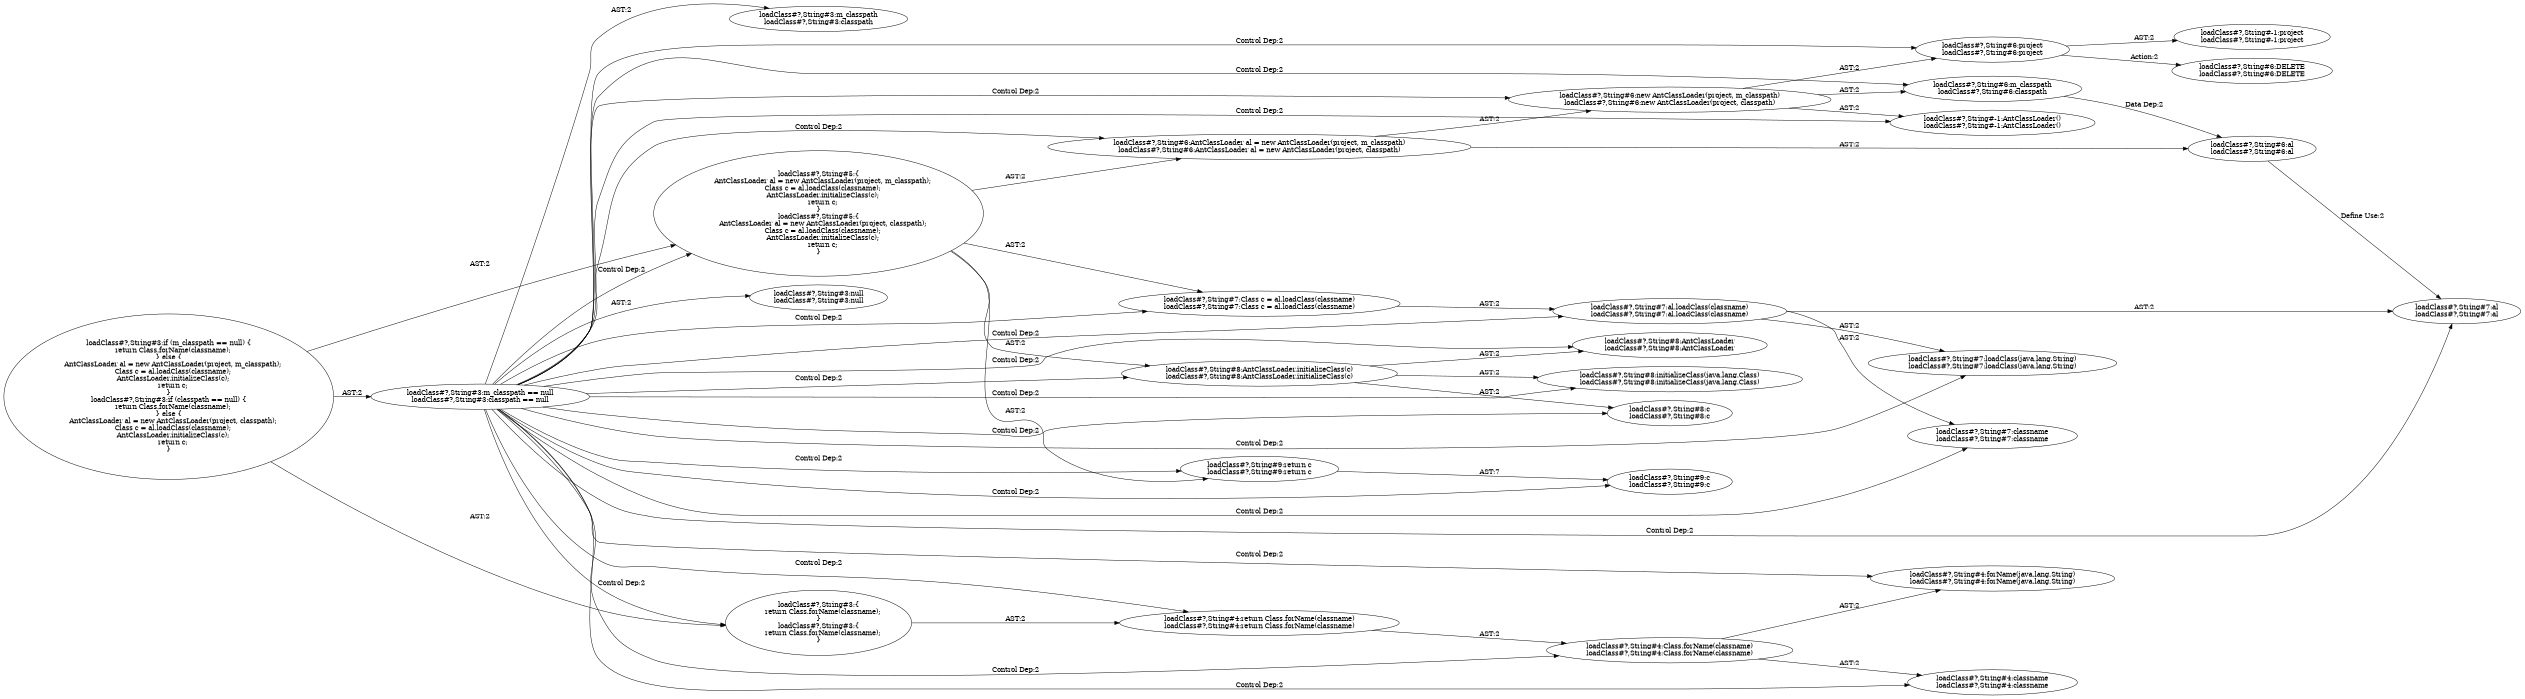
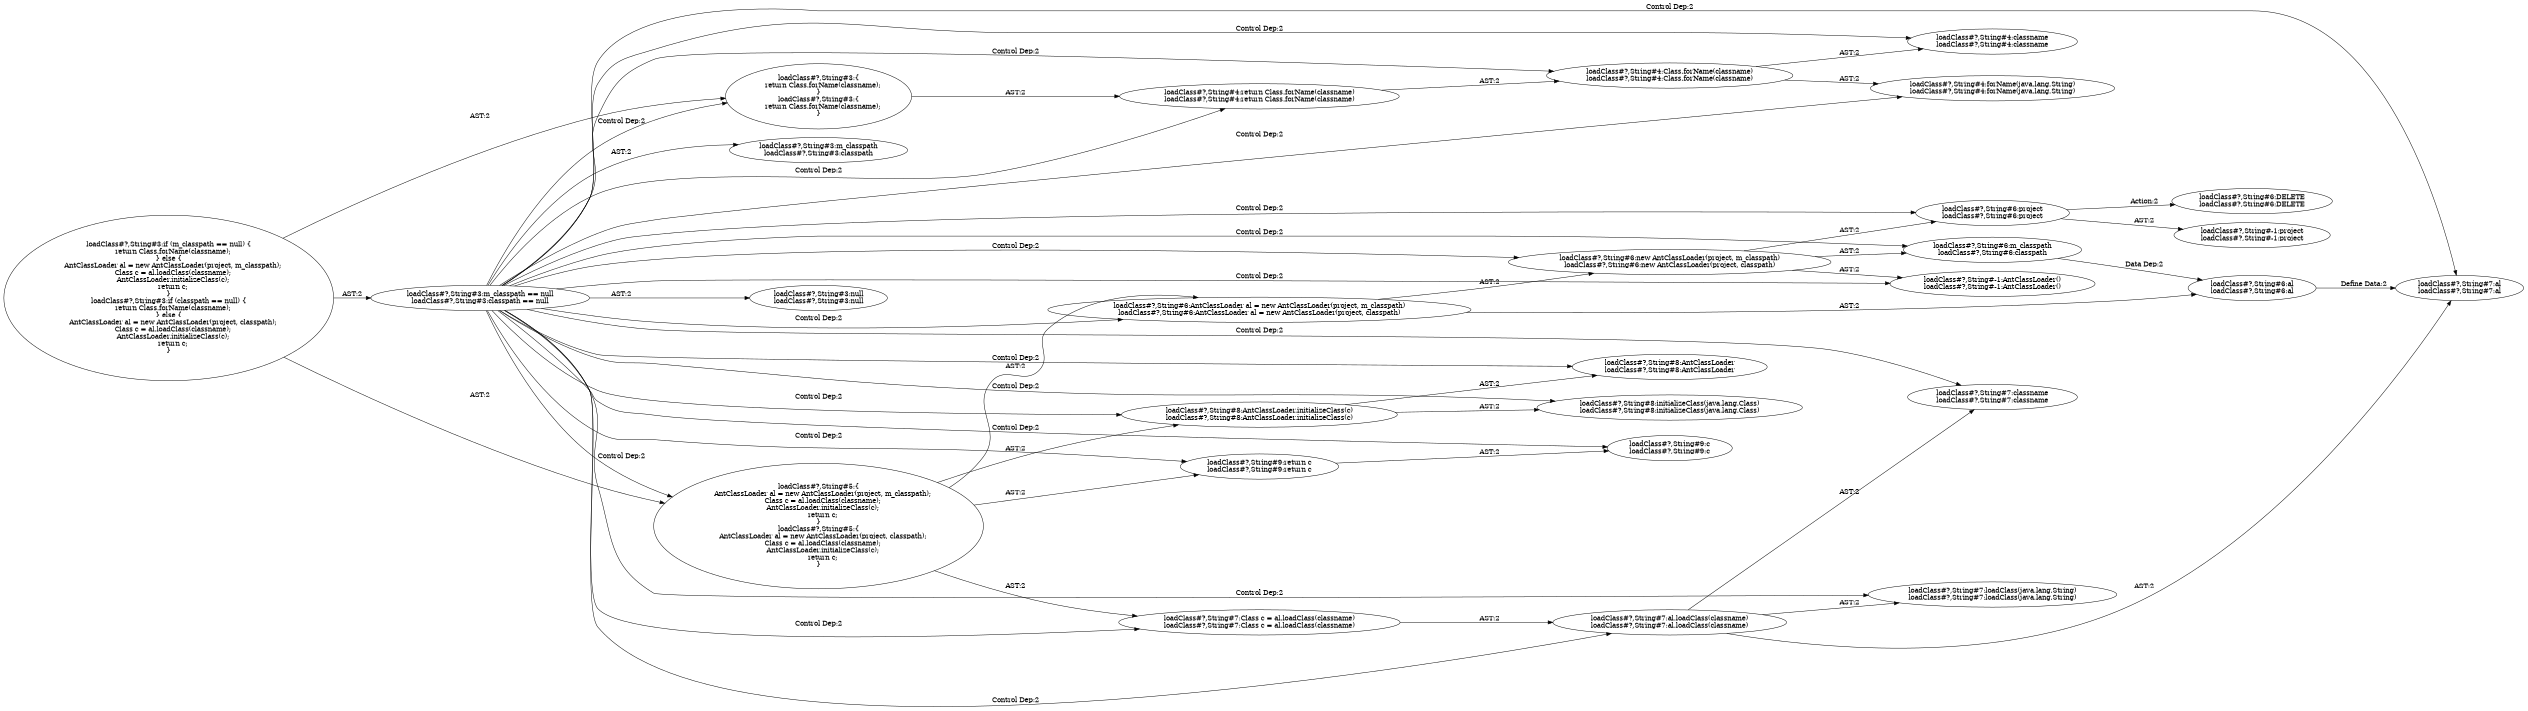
(2362, 217) -> (2364, 284)
(1670, 413) -> none
(1490, 472) -> (1490, 453)
